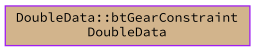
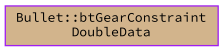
(128, 26) -> (112, 26)
